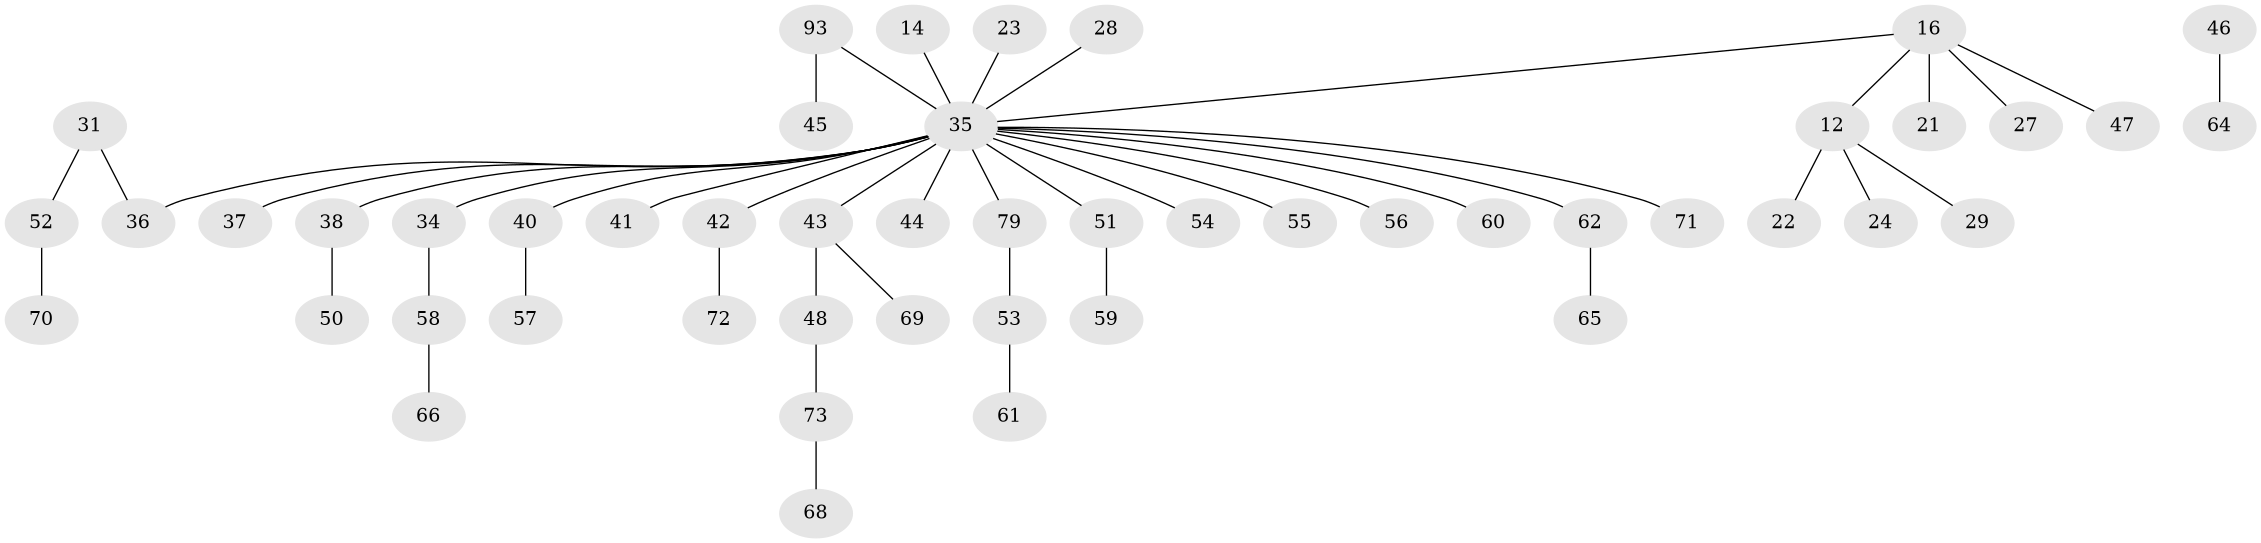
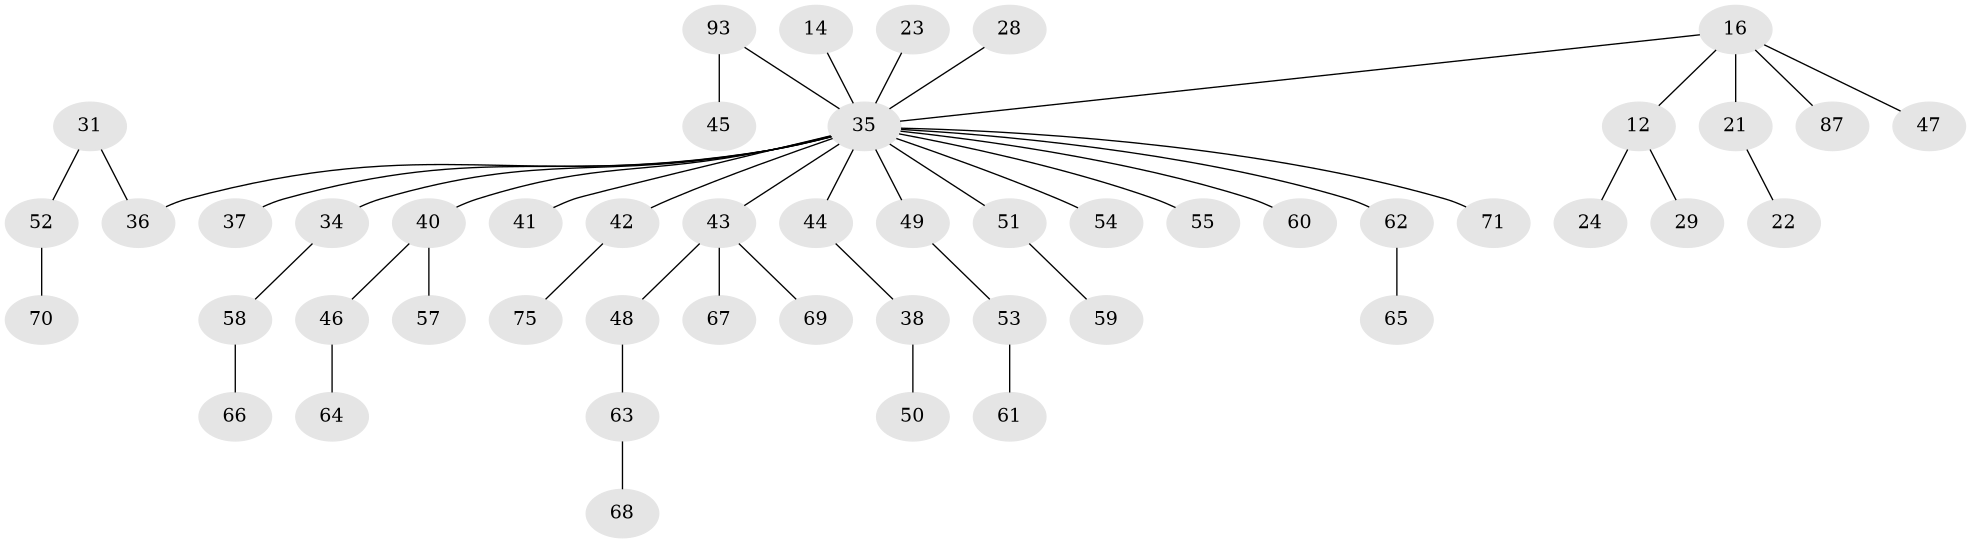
(2026, 126) -> (1832, 126)
(499, 174) -> (864, 271)
(1808, 175) -> (1760, 175)
(1010, 223) -> (913, 223)
(1397, 223) -> none
none -> (381, 271)
none -> (719, 320)
(719, 320) -> (526, 320)
(816, 417) -> (622, 417)
